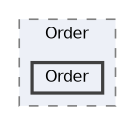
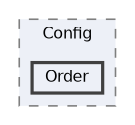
(67, 34) -> (67, 34)
